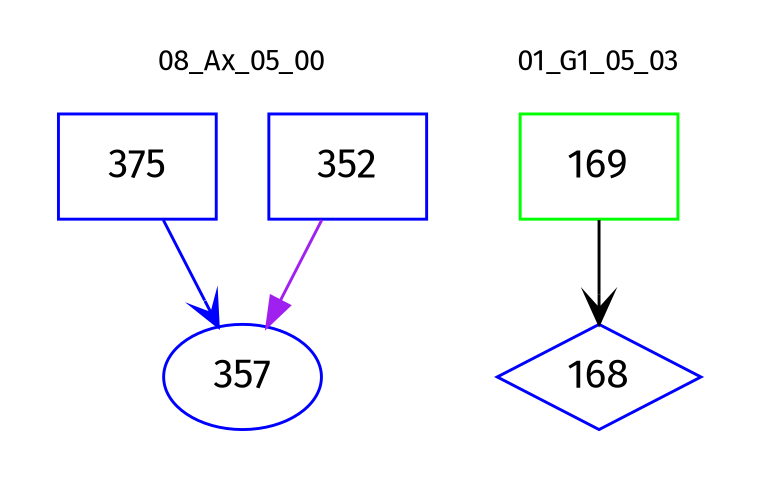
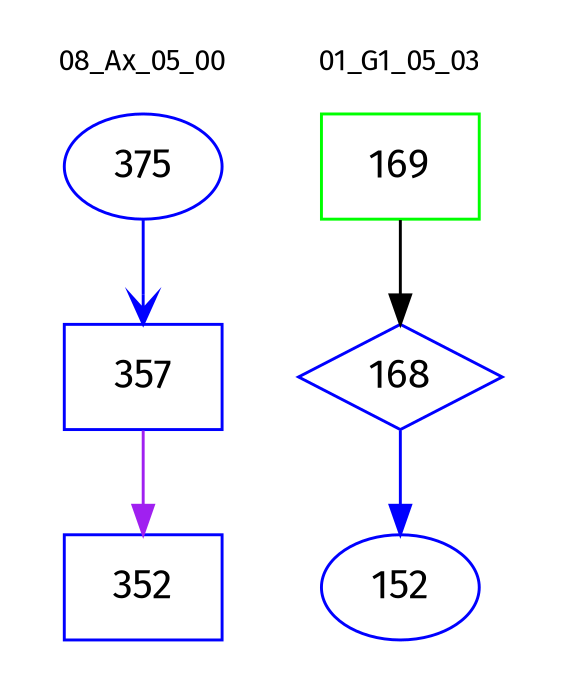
(137, 167) -> (143, 167)
(599, 257) -> (400, 257)
(301, 260) -> (143, 468)
(243, 377) -> (143, 377)
none -> (400, 587)
